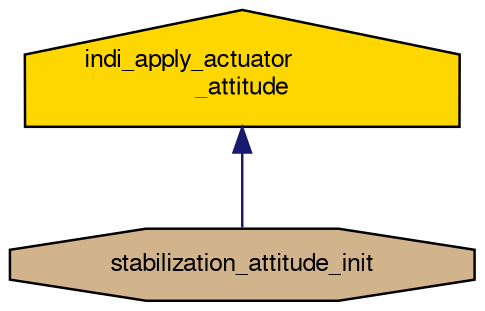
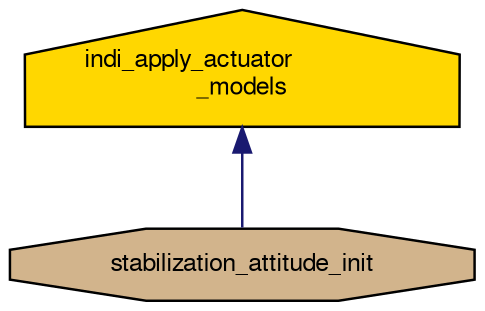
(242, 75) -> (242, 75)
